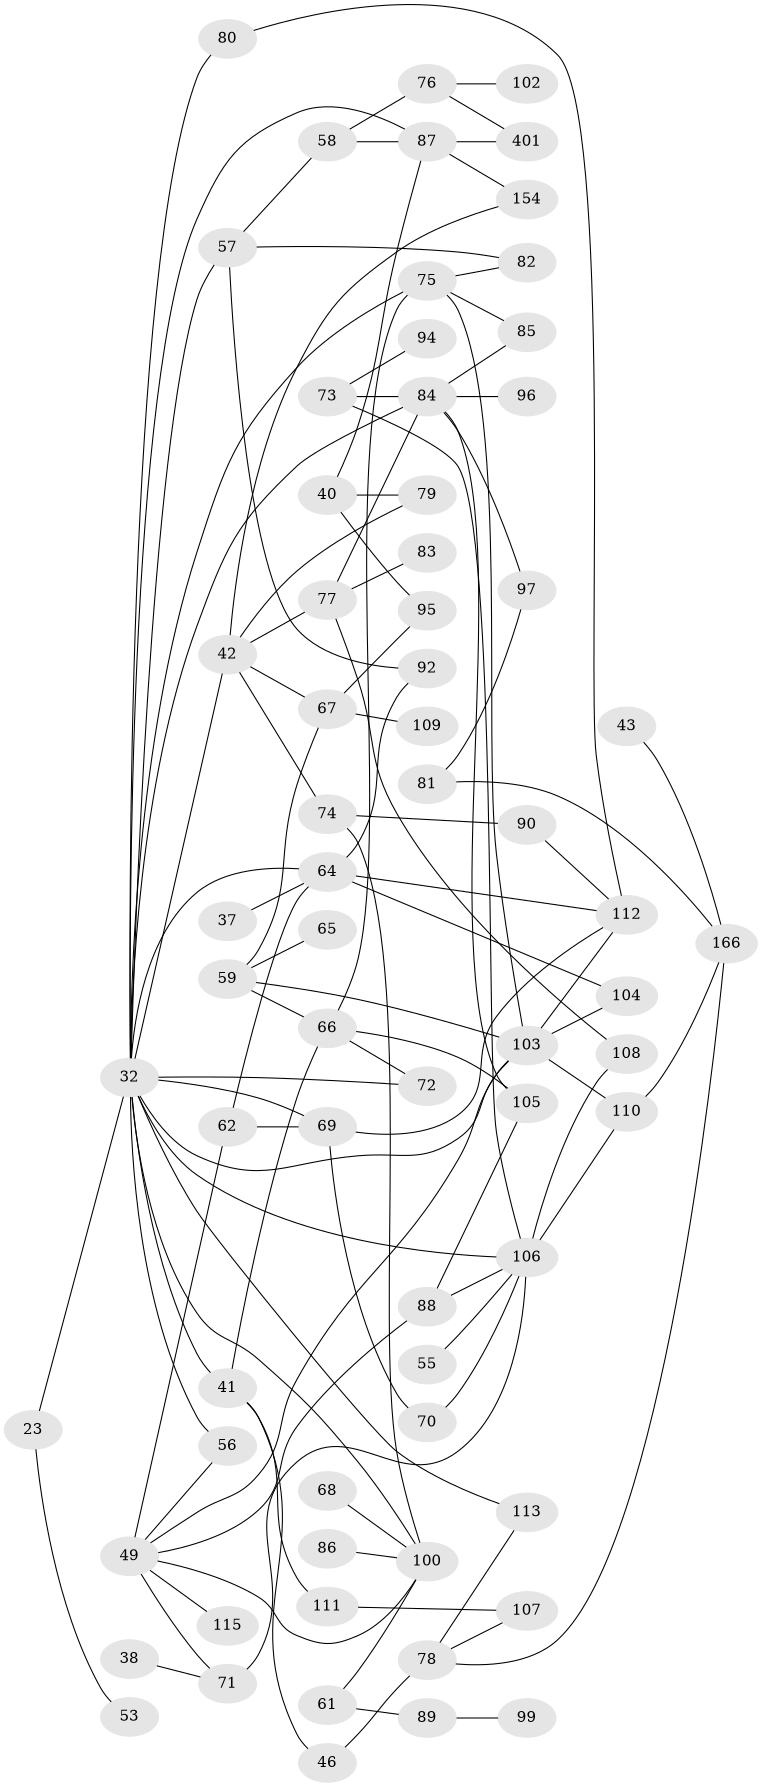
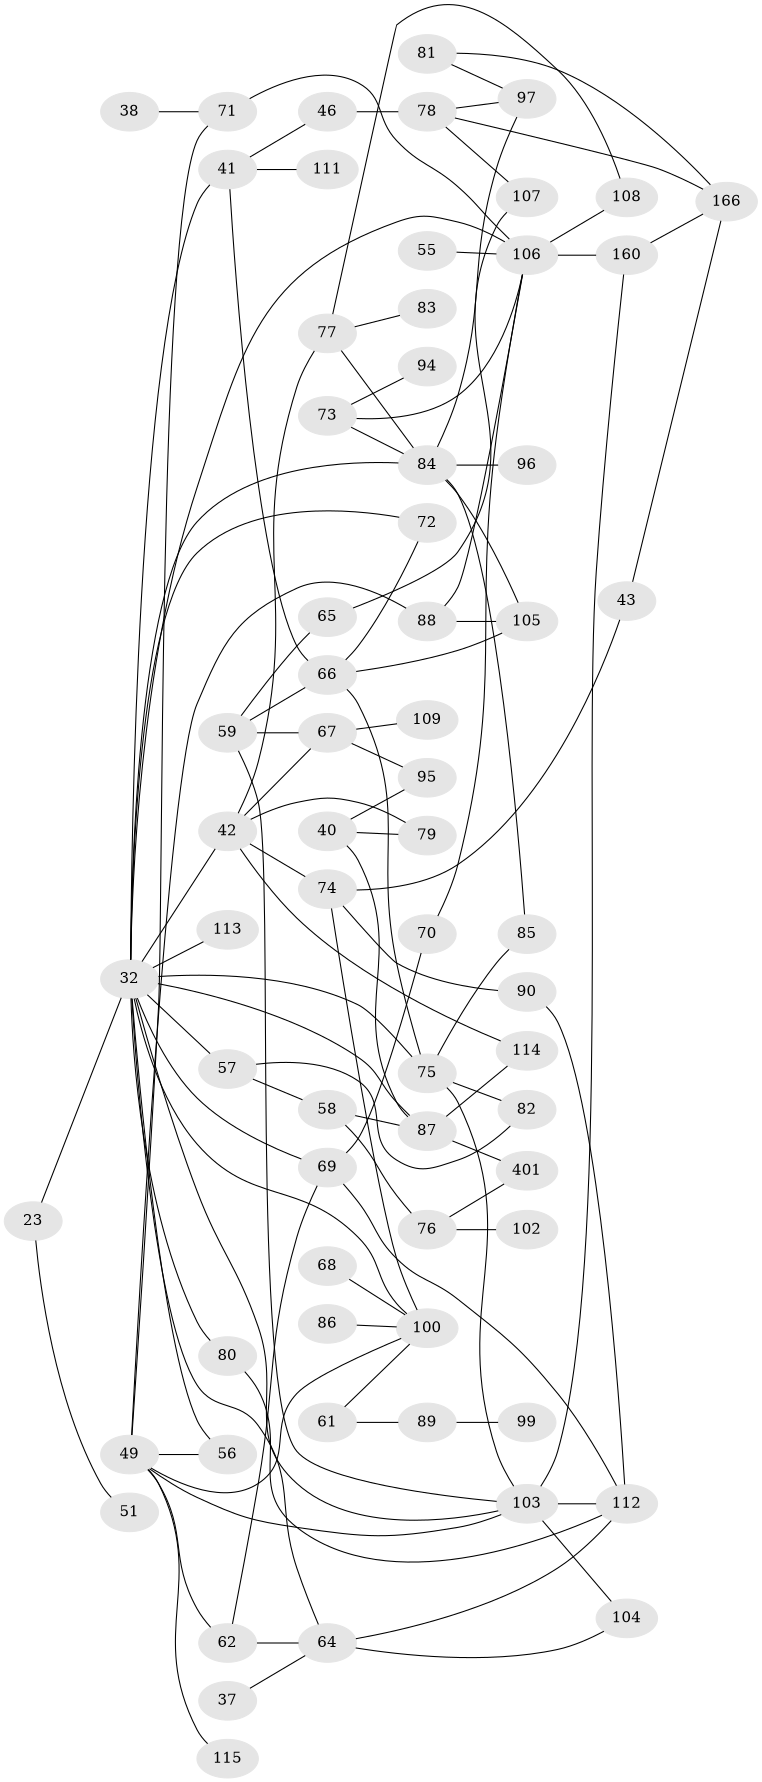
(527, 199) -> (527, 1051)
(427, 669) -> none
none -> (527, 798)
(627, 1112) -> (627, 255)
(477, 1586) -> (477, 105)
(427, 1609) -> (488, 418)
(130, 1717) -> (130, 1512)
